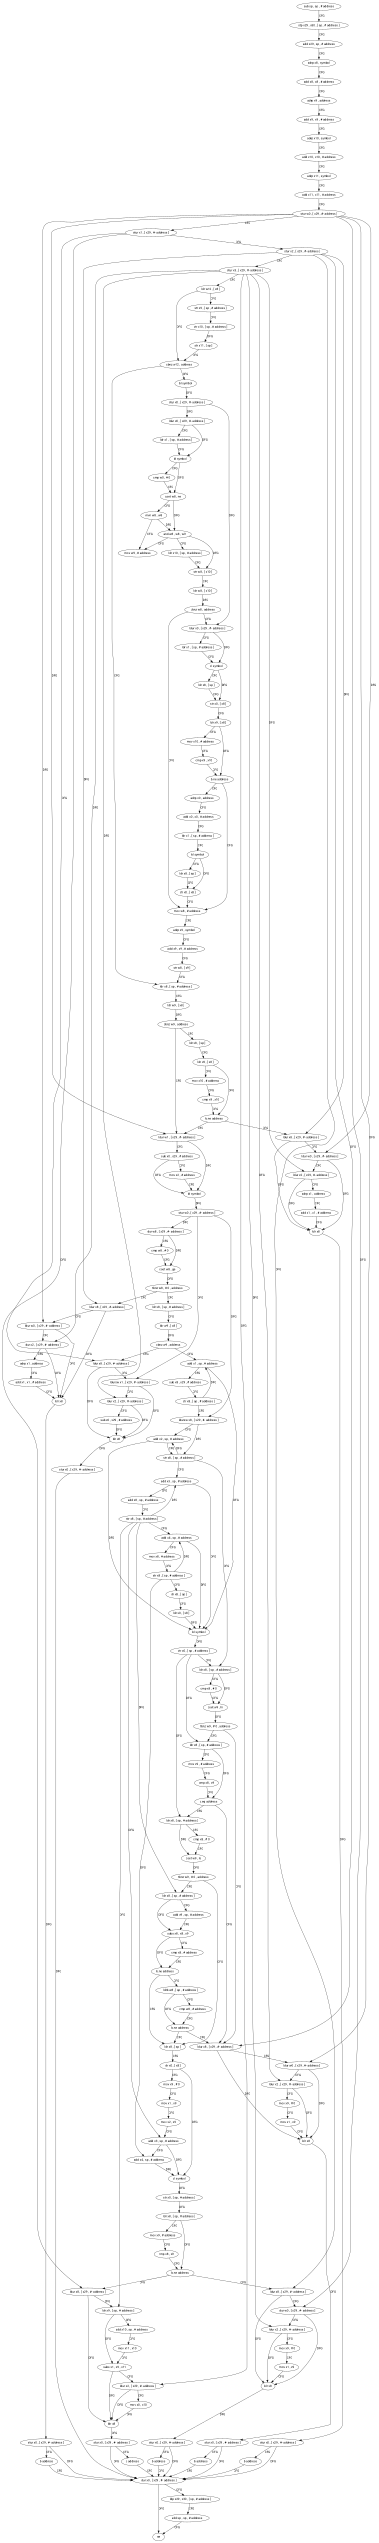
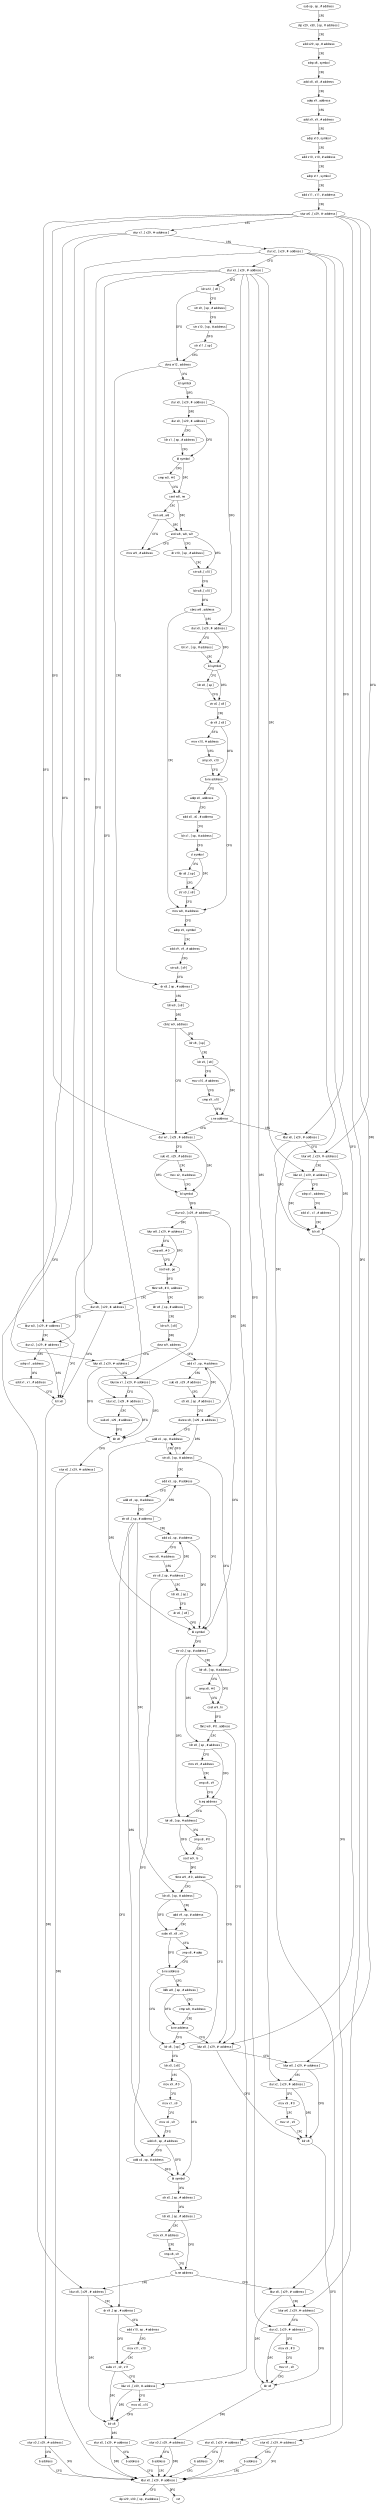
(184, 1953) -> (192, 1953)
(187, 2518) -> none
